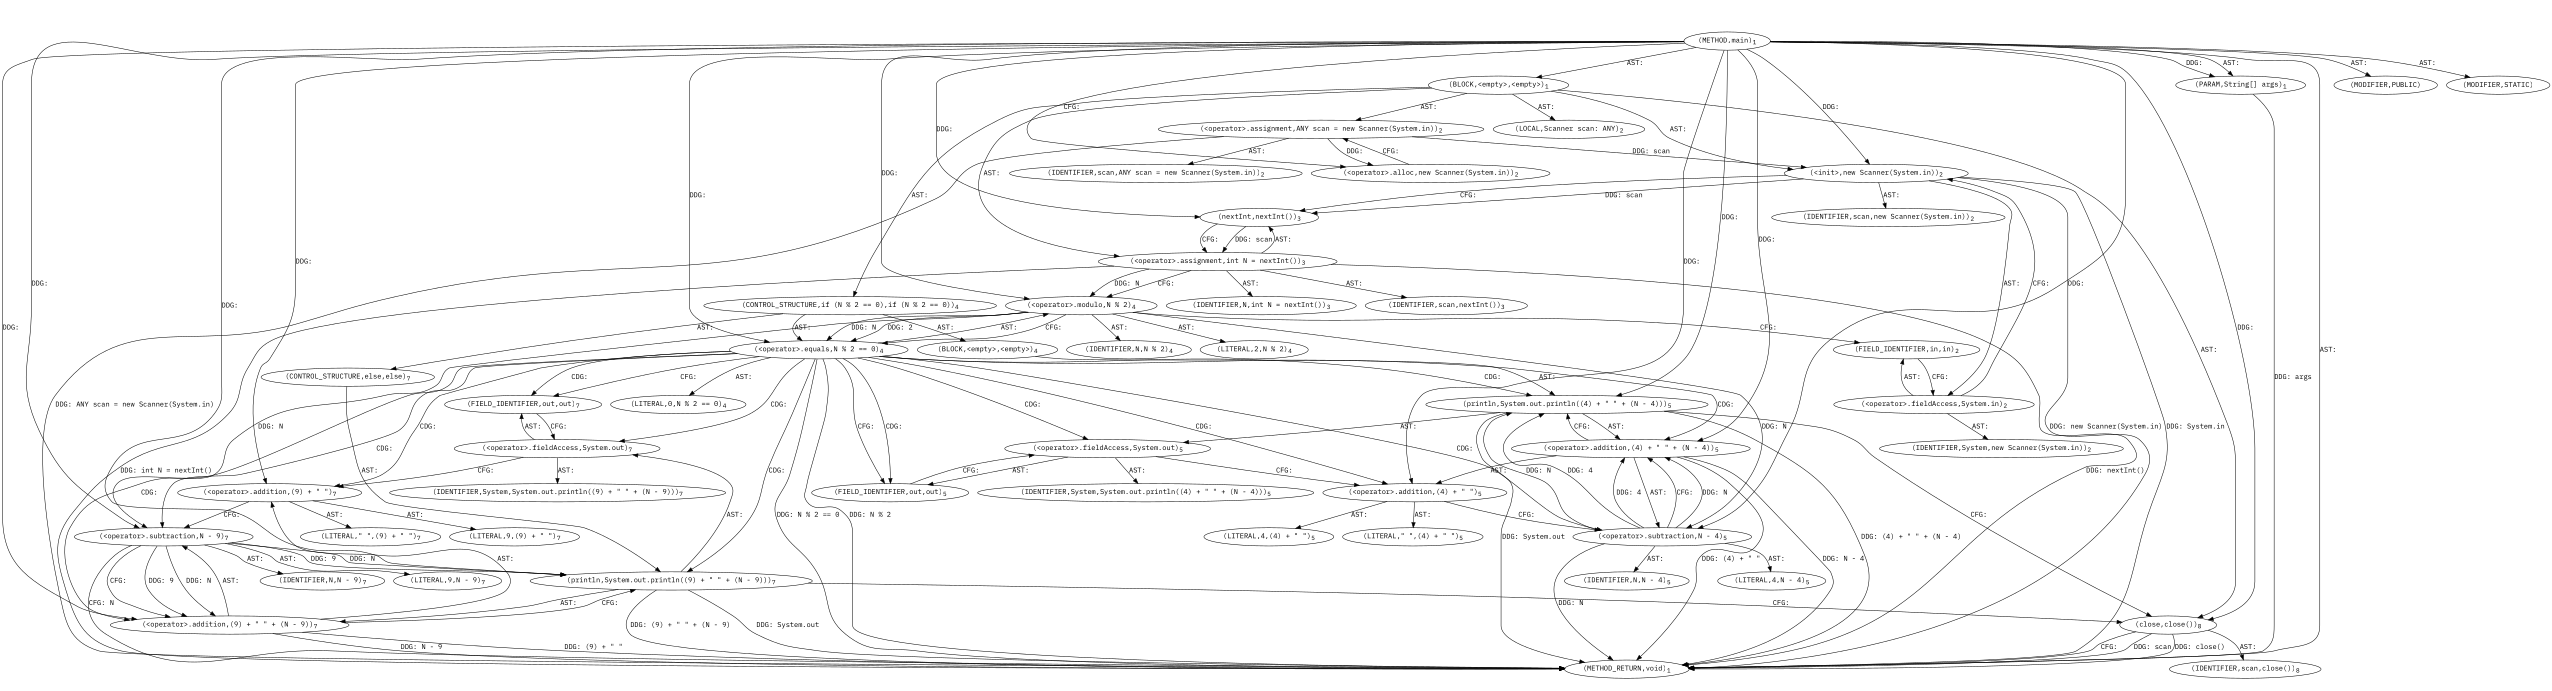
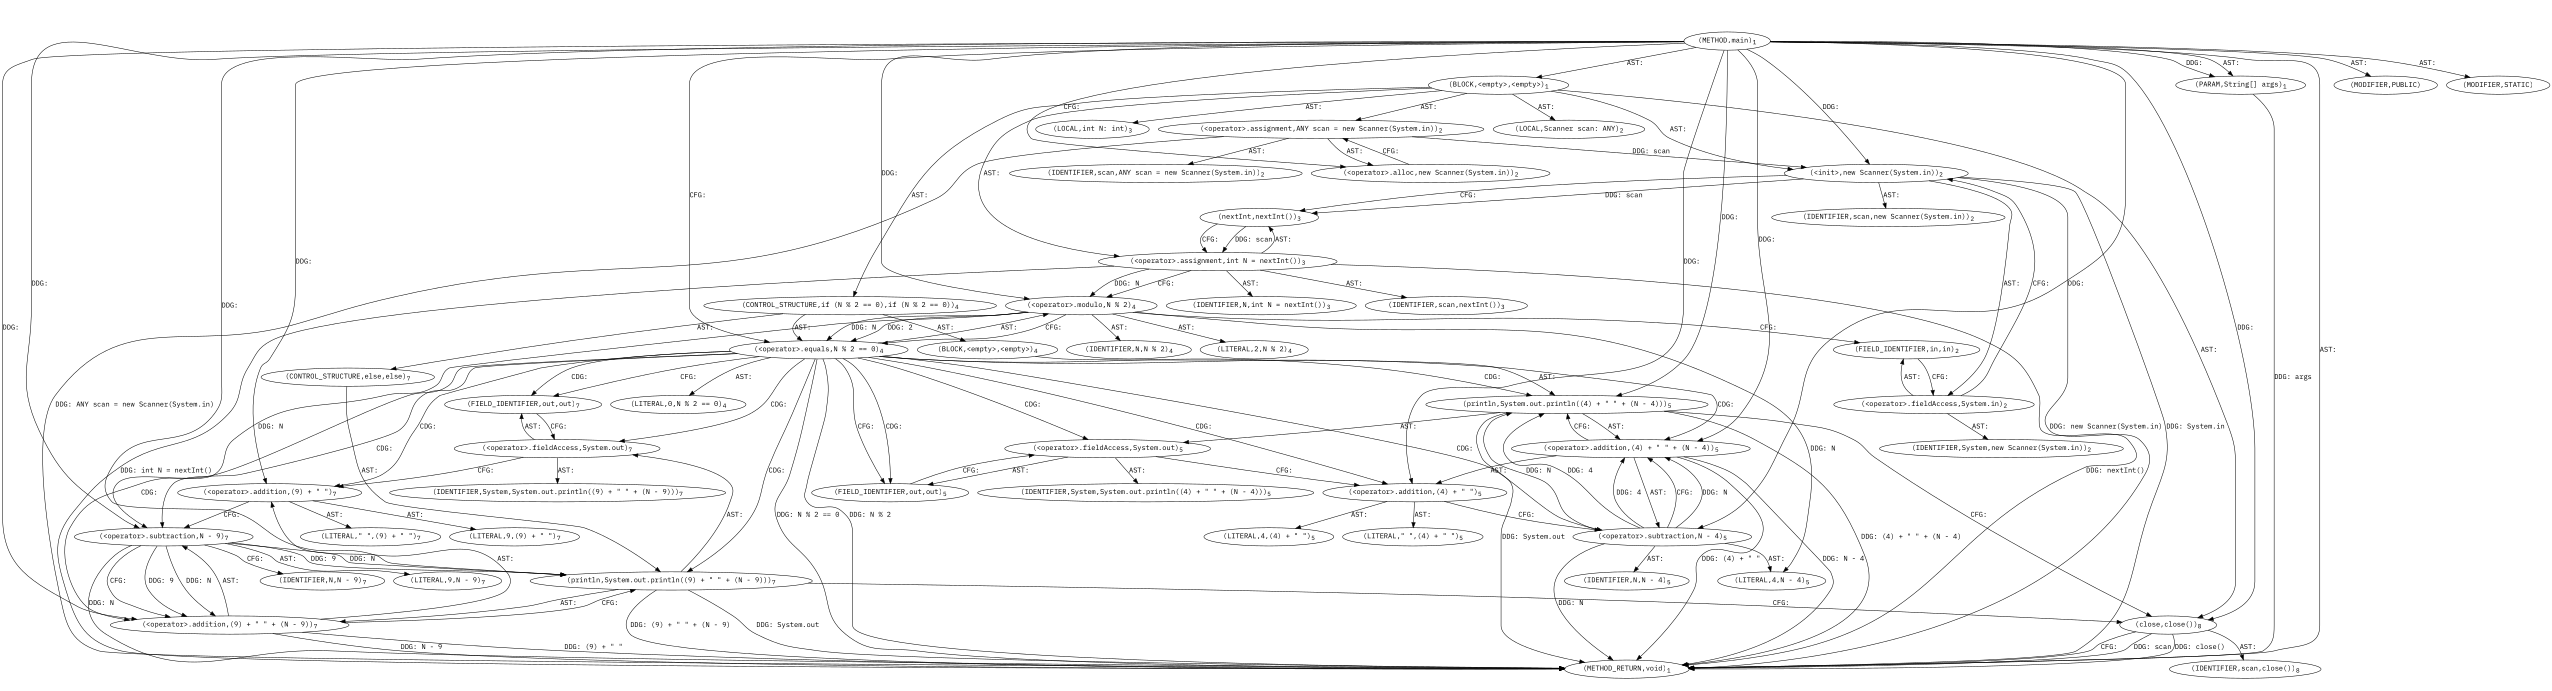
(1135, 54) -> none
none -> (1092, 129)
(1357, 151) -> (1357, 151)
(700, 195) -> (700, 195)
(1521, 361) -> (1551, 333)
(258, 559) -> (258, 559)
(101, 603) -> (101, 603)
